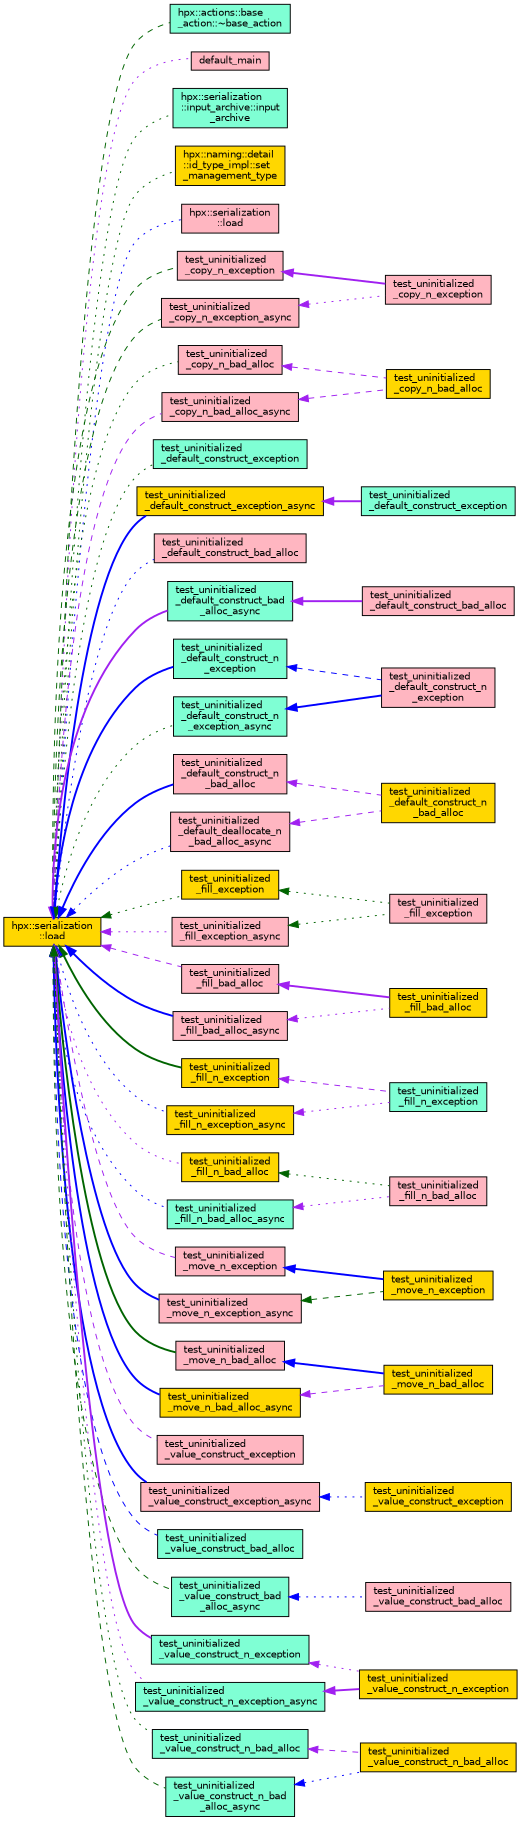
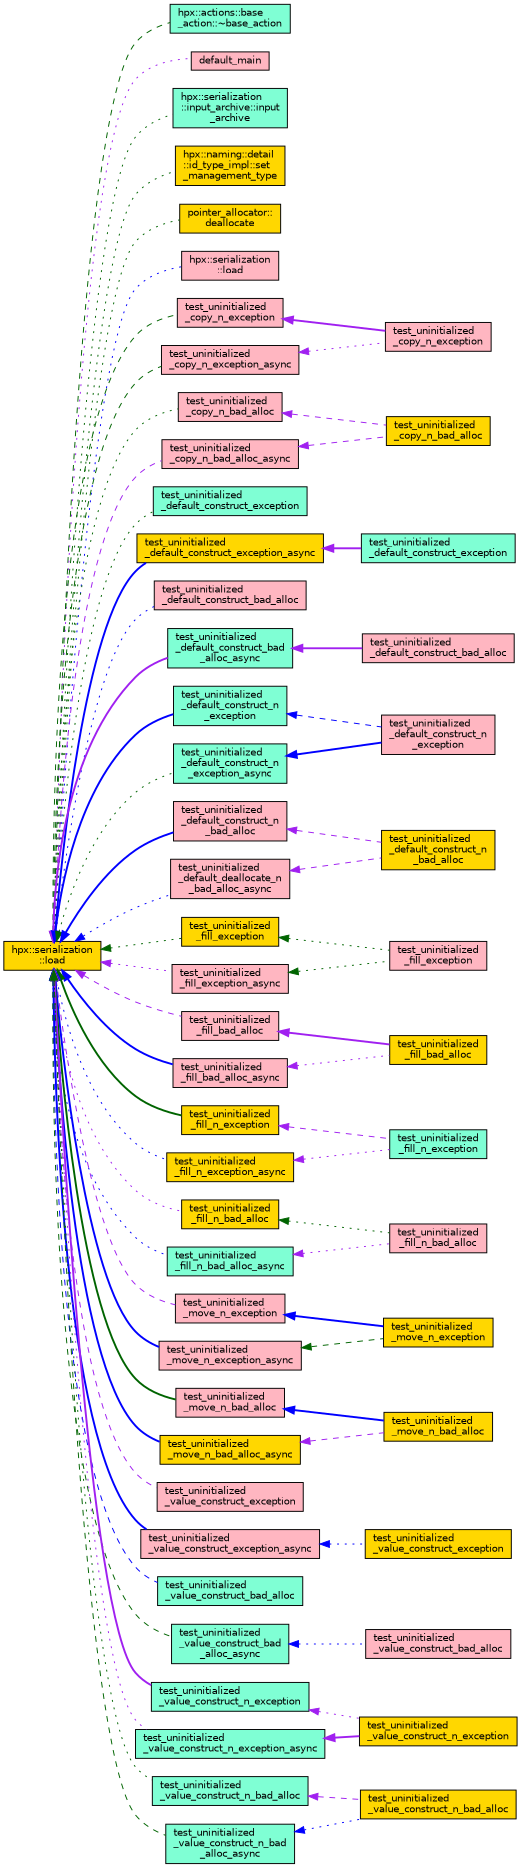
none -> (230, 219)
